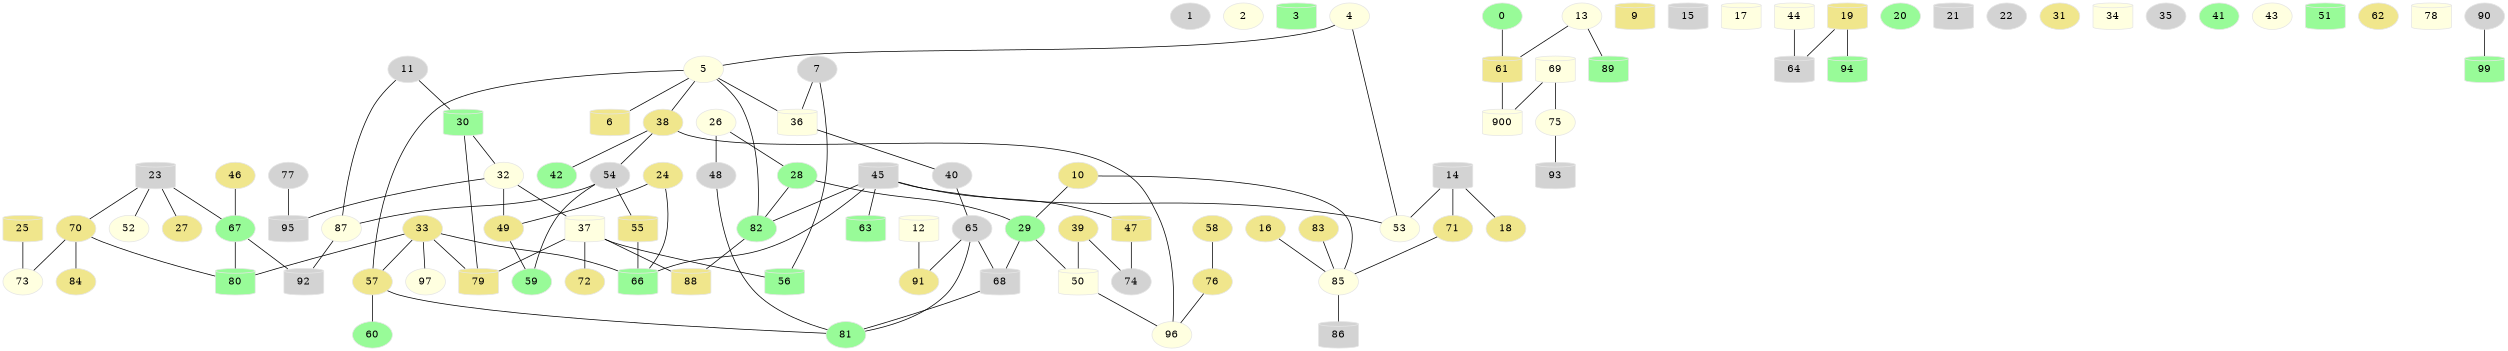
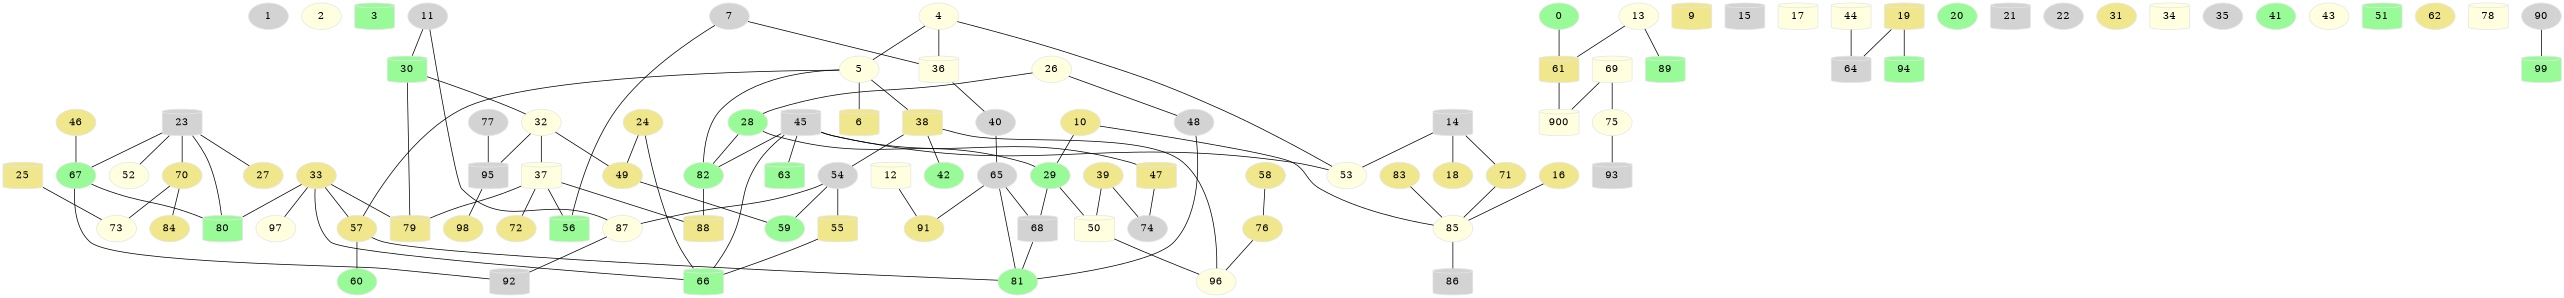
(748, 94) -> (939, 43)
(663, 122) -> (923, 122)
none -> (463, 229)
(153, 259) -> (213, 173)
